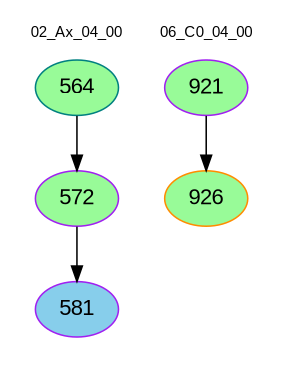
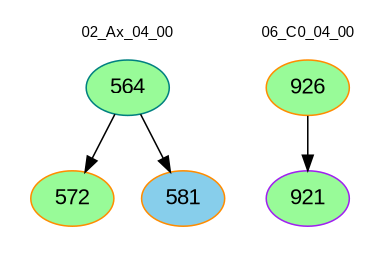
(206, 136) -> (308, 136)
(77, 199) -> (72, 199)
(77, 246) -> (152, 136)
(77, 309) -> (183, 199)
